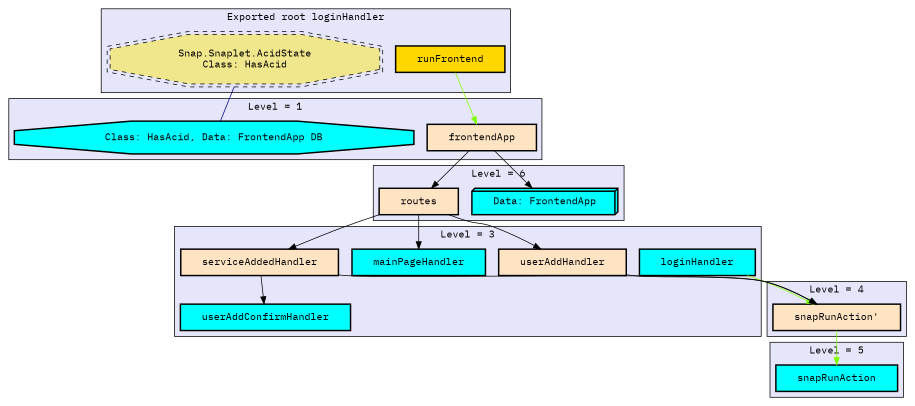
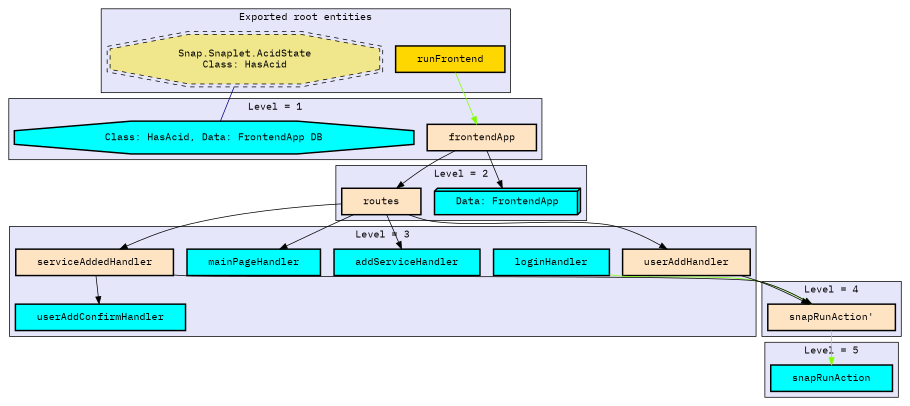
(306, 17) -> (306, 17)
(499, 174) -> (461, 174)
none -> (407, 262)
